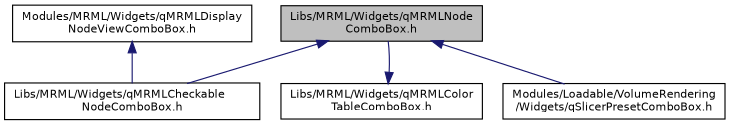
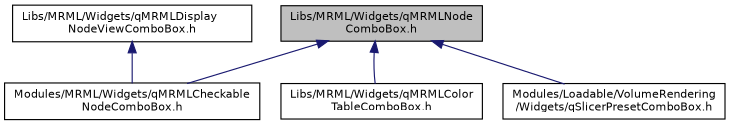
(132, 23) -> (132, 23)
(389, 57) -> (374, 68)
(132, 101) -> (132, 101)
